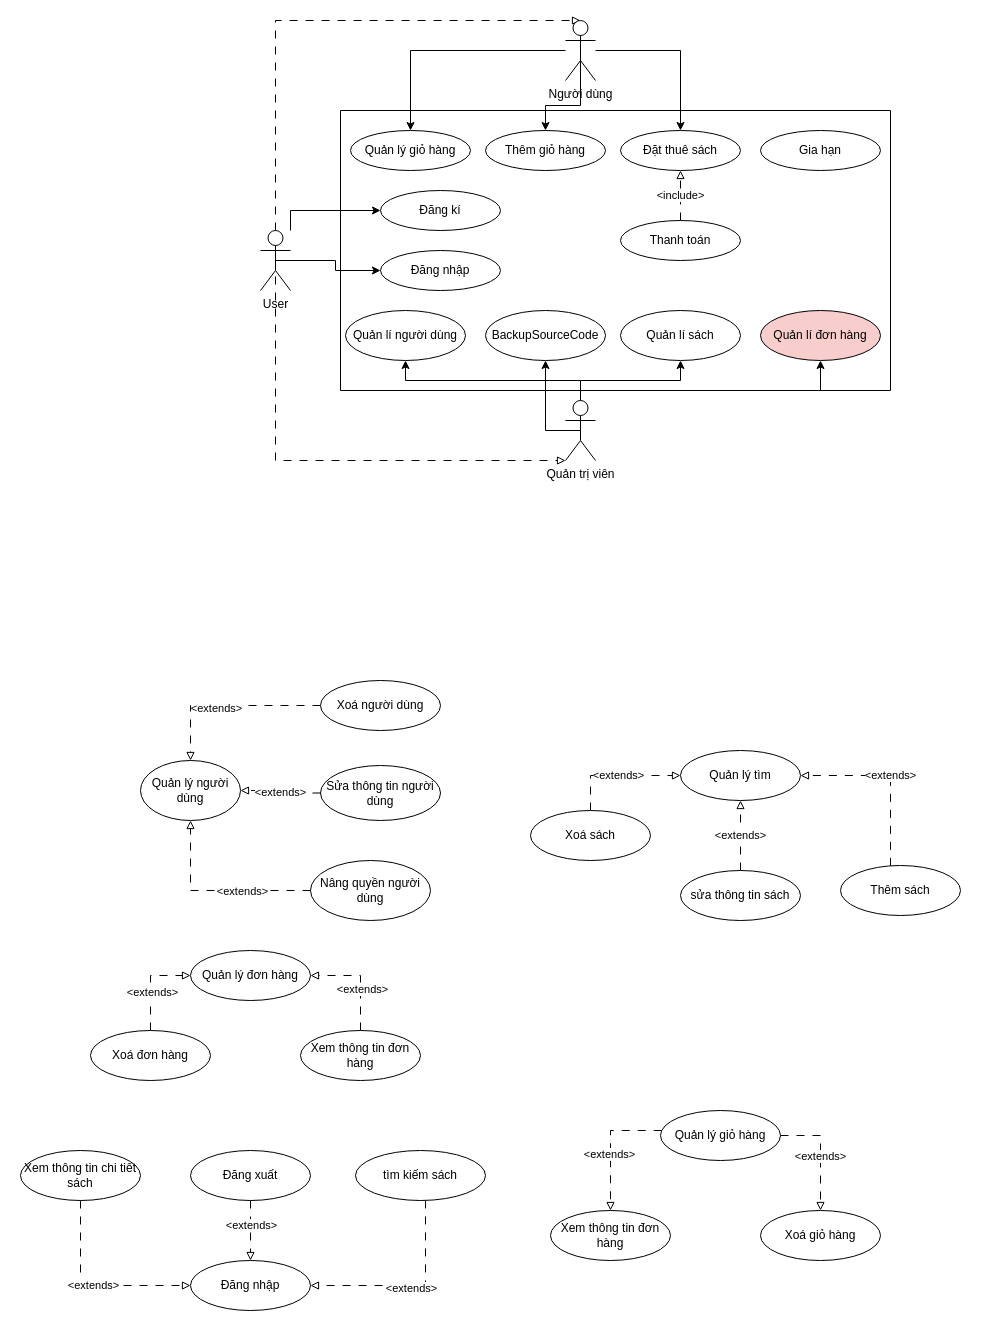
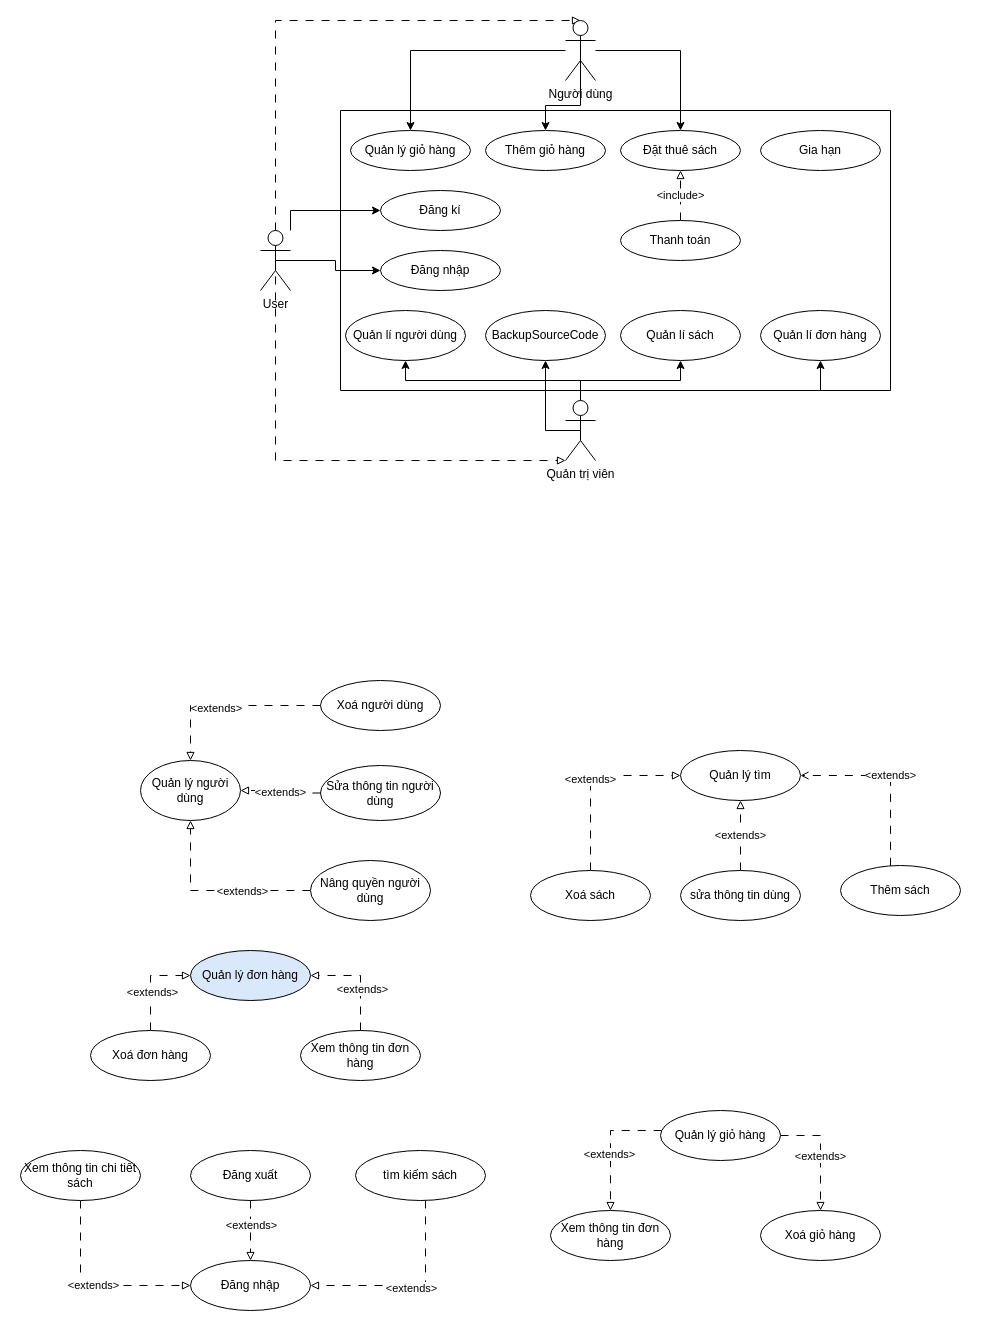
(821, 336) -> (821, 336)
(810, 776) -> (807, 776)
(591, 836) -> (591, 896)
(741, 896) -> (741, 896)
(251, 976) -> (251, 976)
